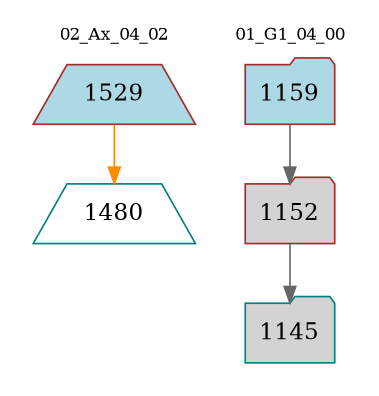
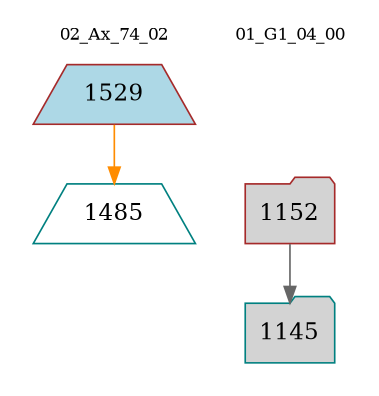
(114, 36) -> (114, 36)
(290, 94) -> none
(114, 214) -> (114, 214)
